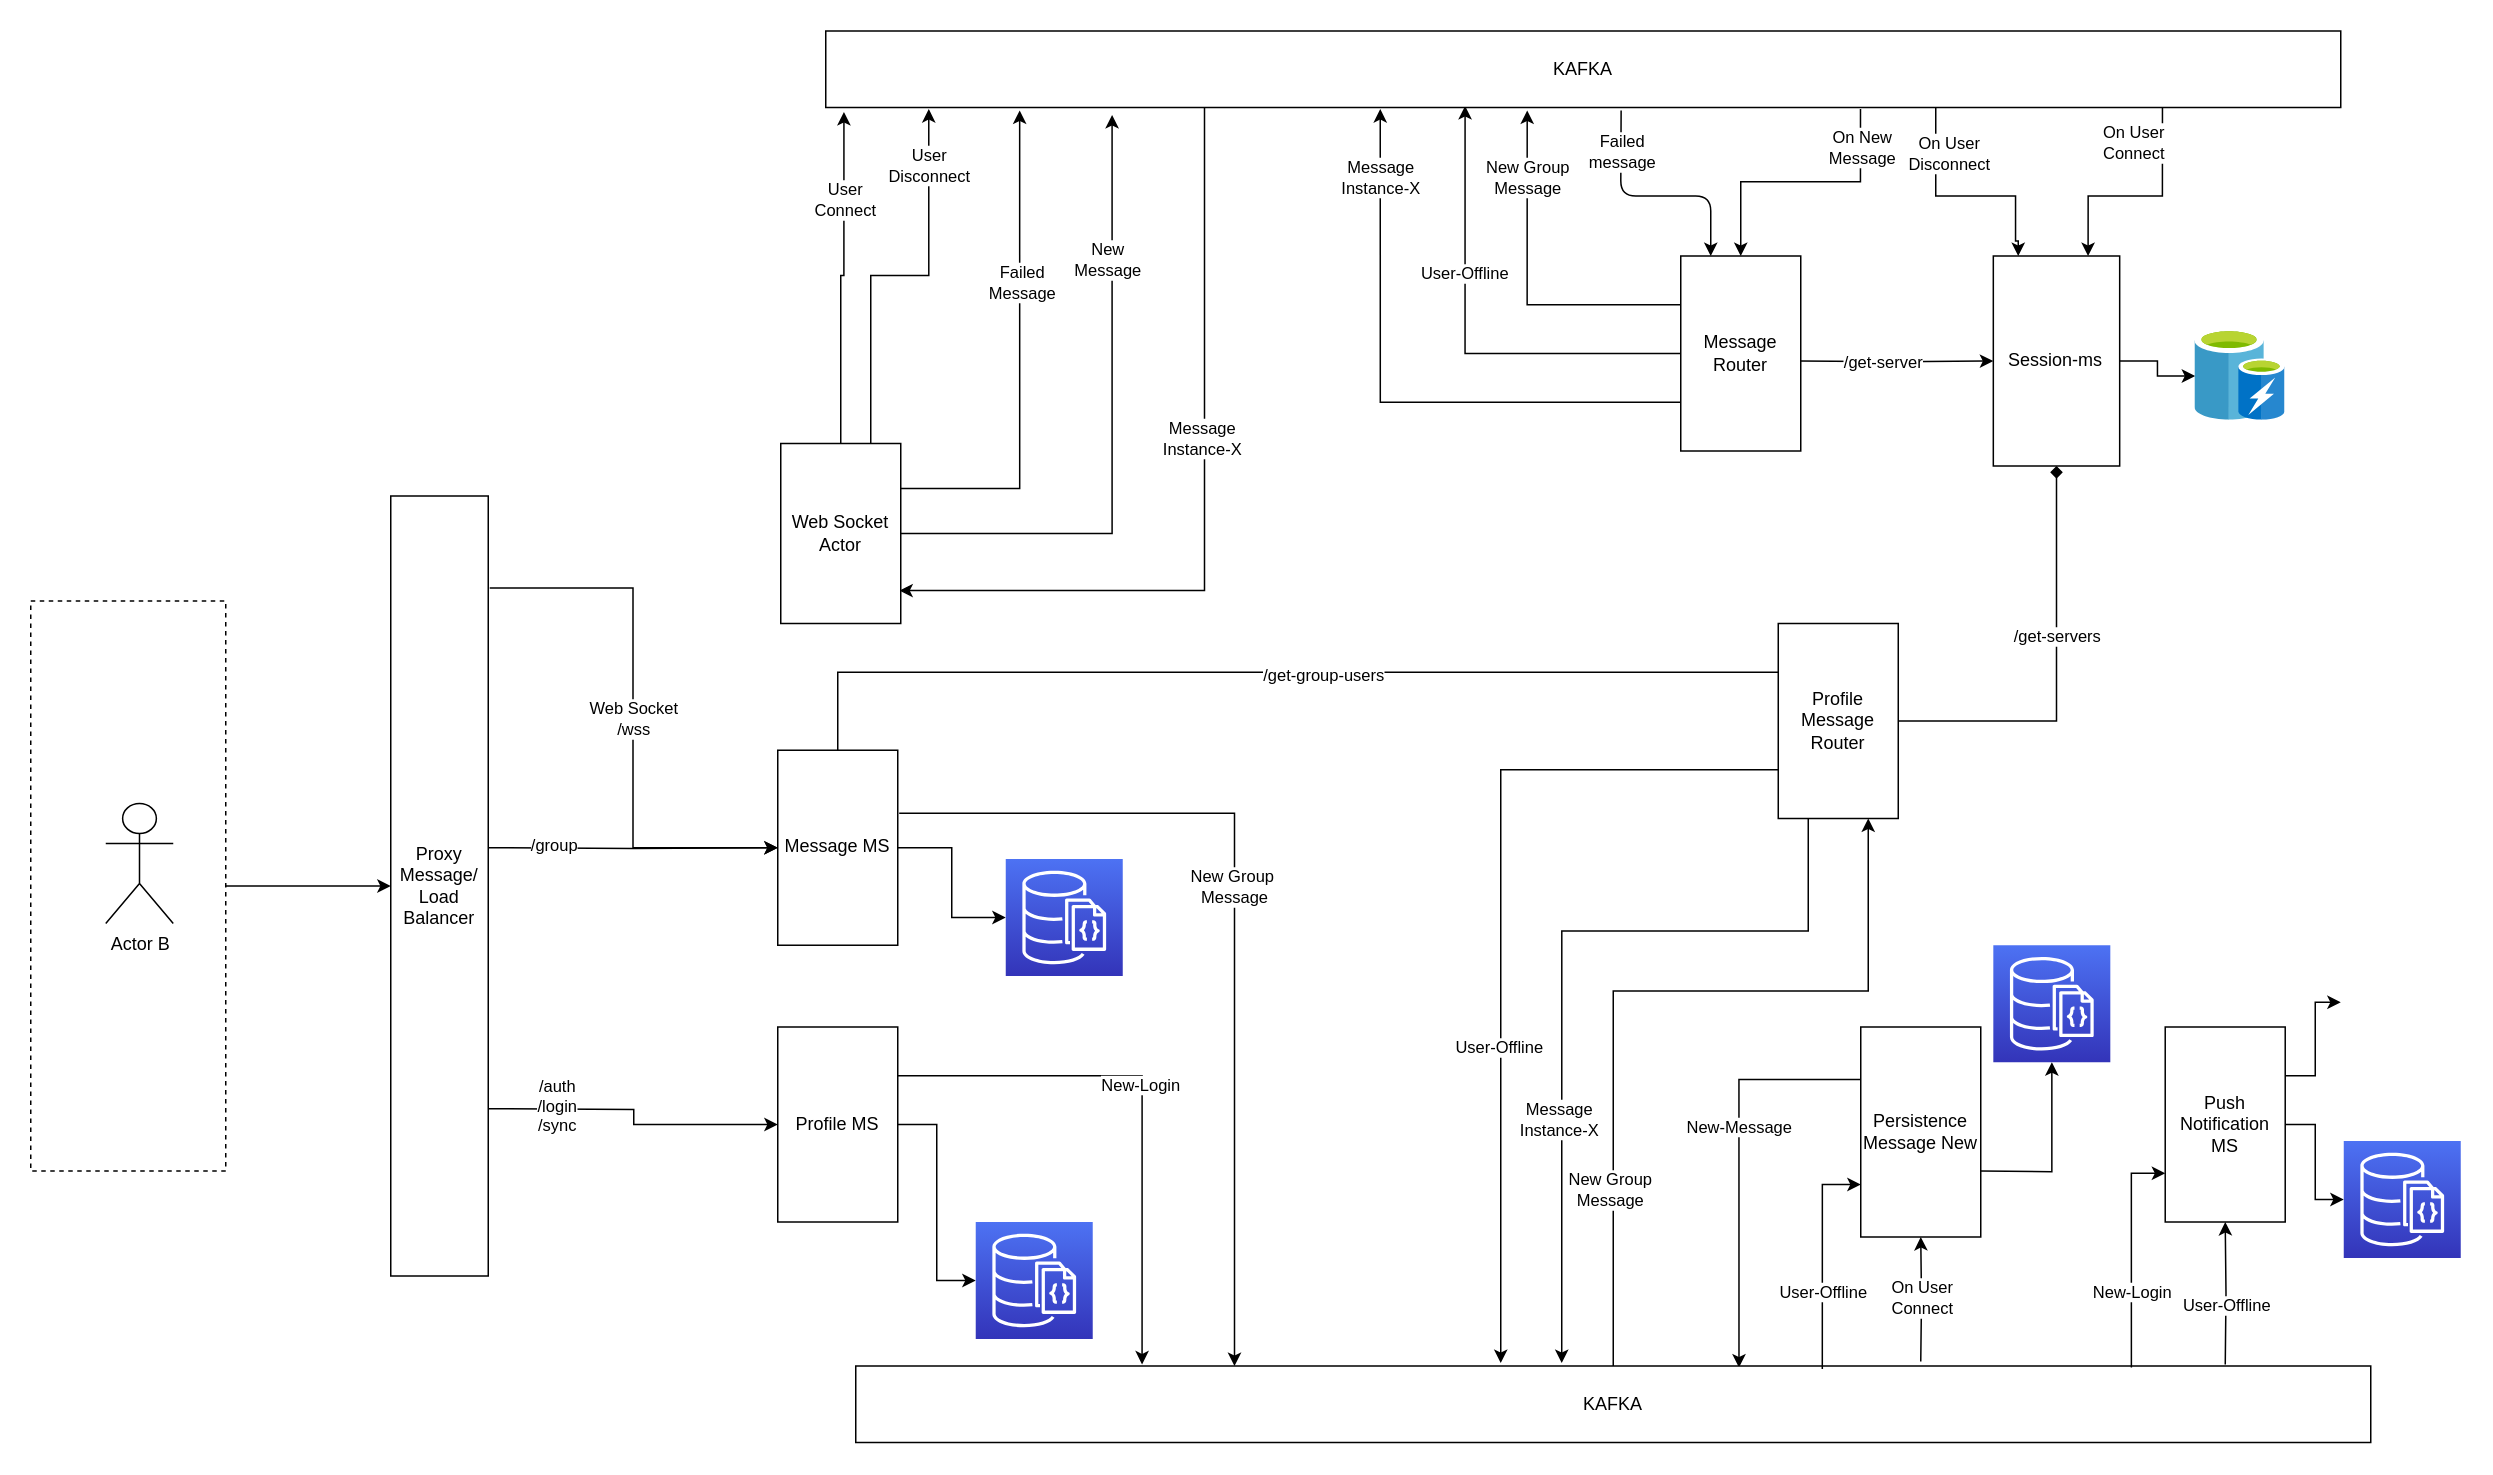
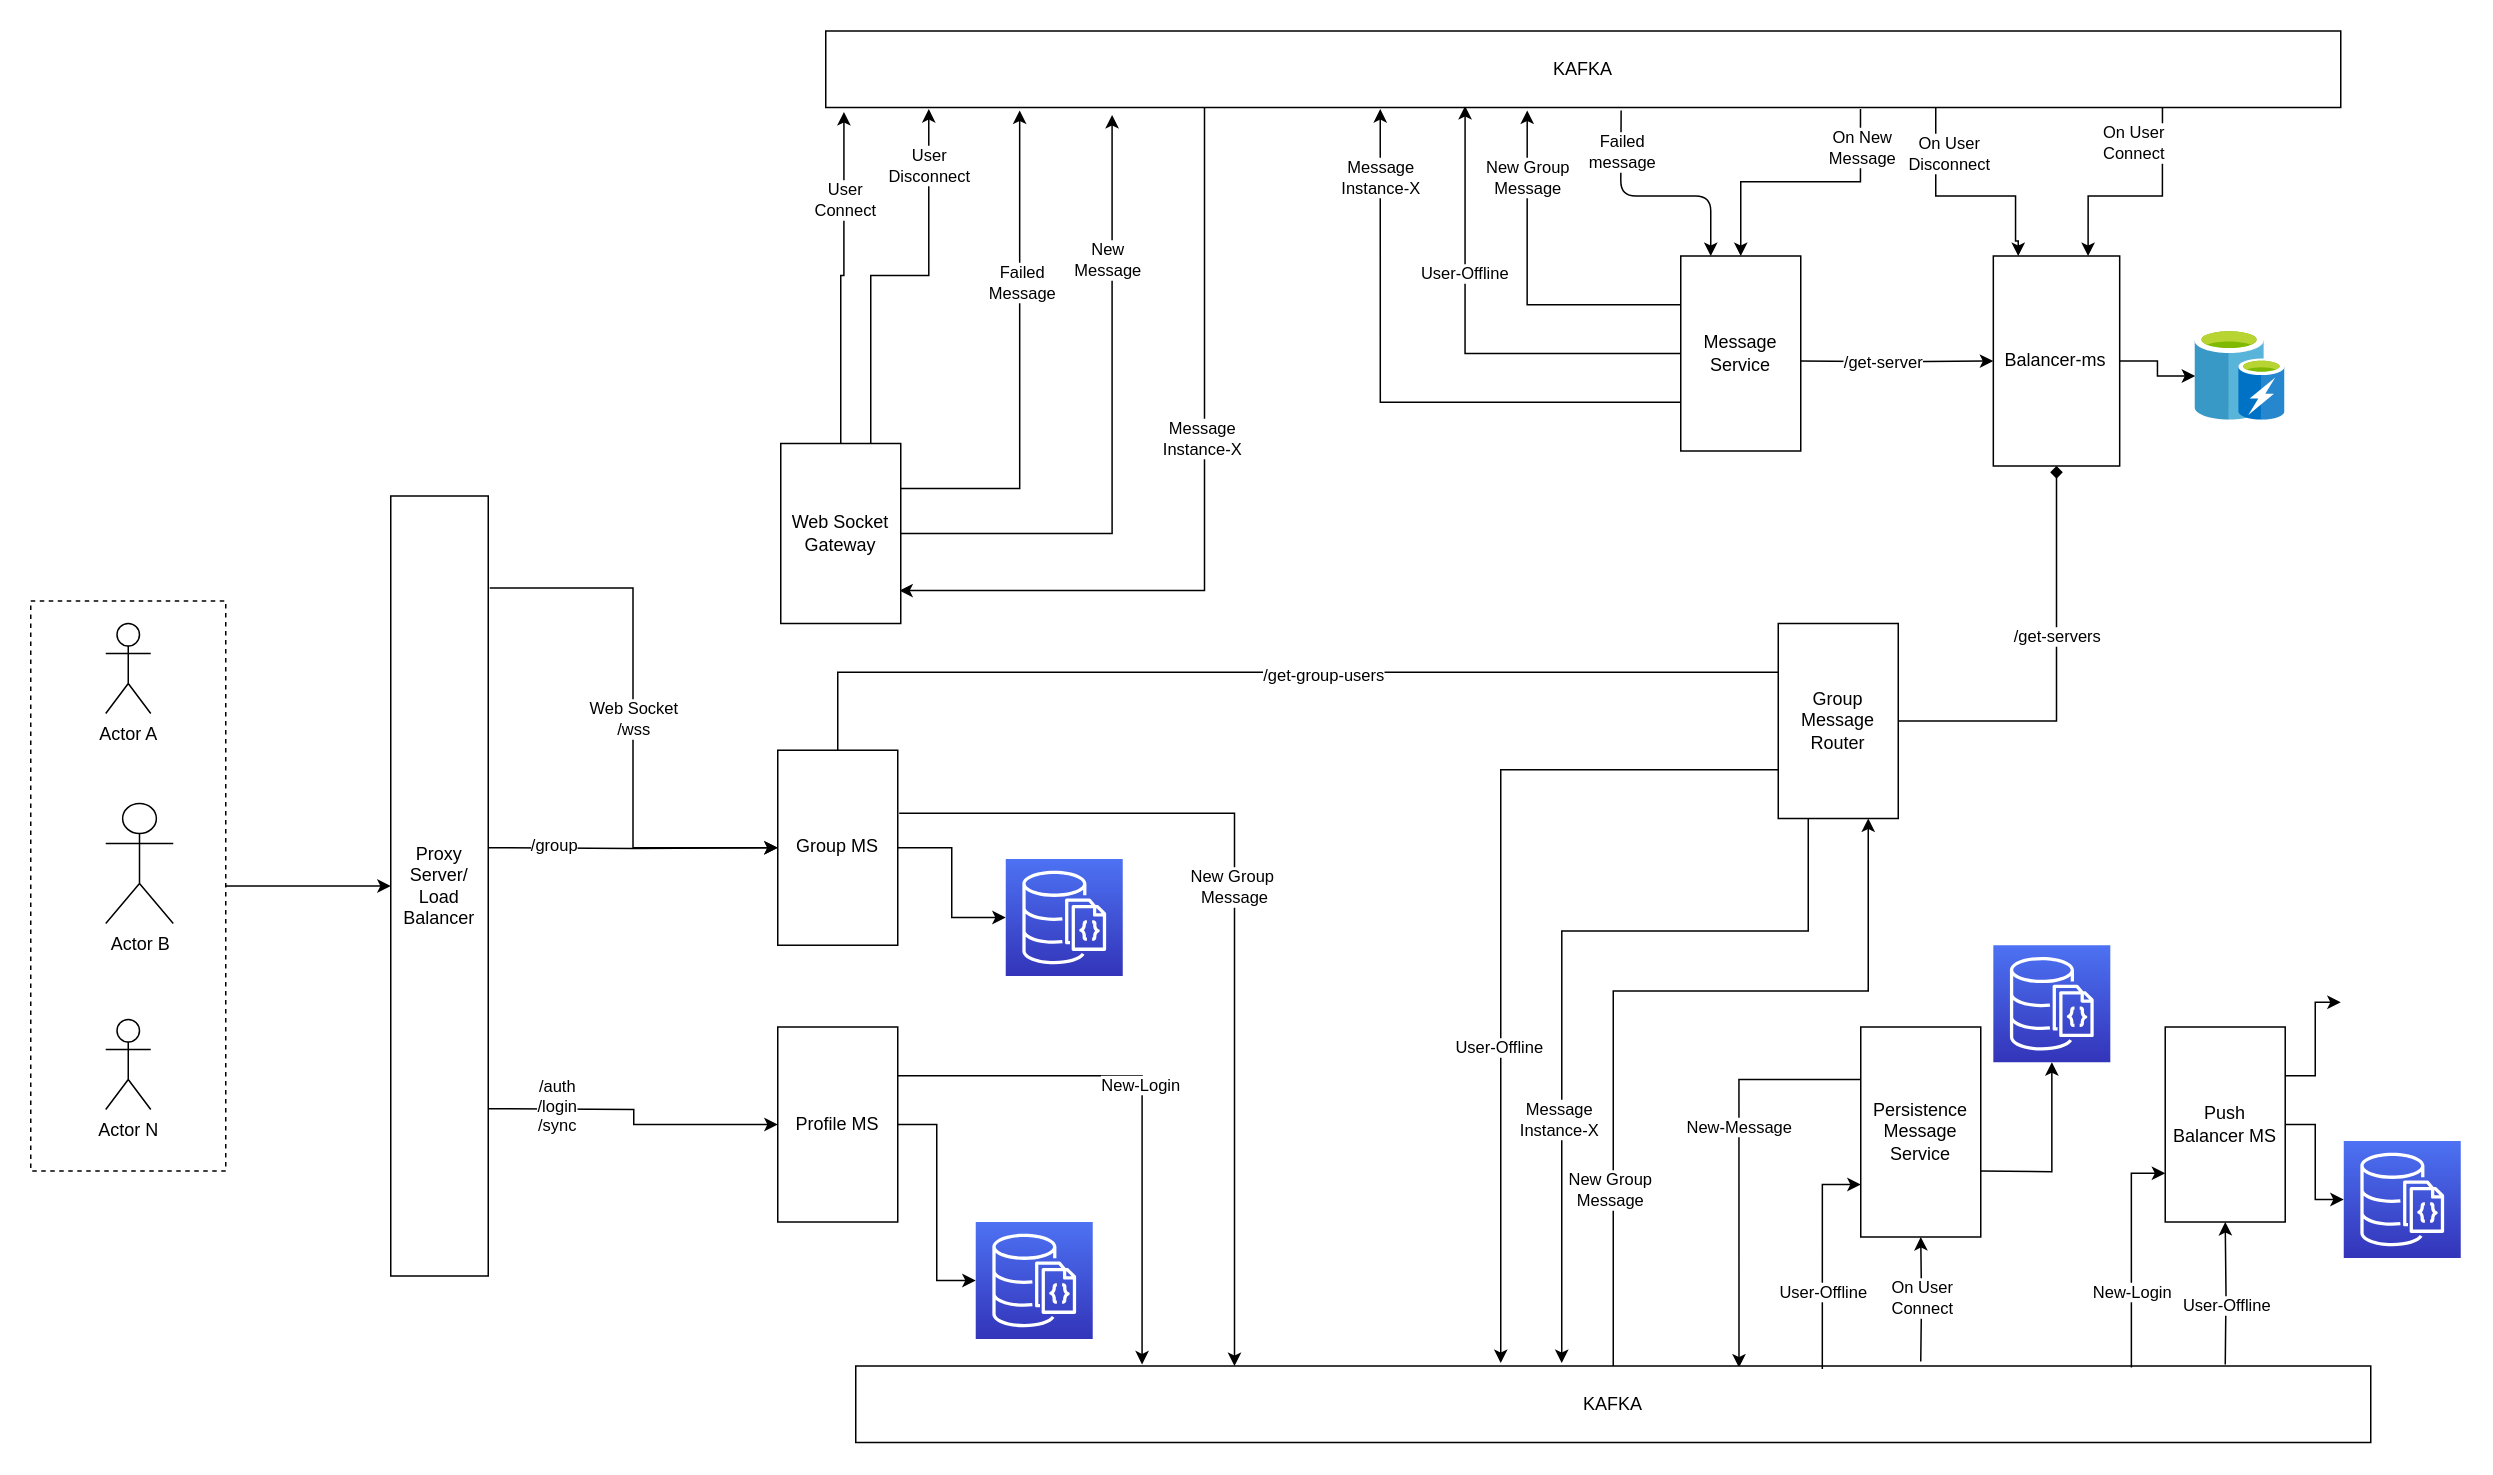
(1741, 353) -> (1741, 353)
(2056, 361) -> (2056, 361)
(841, 533) -> (841, 533)
none -> (128, 668)
(1838, 721) -> (1838, 721)
(838, 847) -> (838, 847)
(440, 886) -> (440, 886)
none -> (128, 1064)
(2225, 1124) -> (2225, 1124)
(1921, 1132) -> (1921, 1132)
